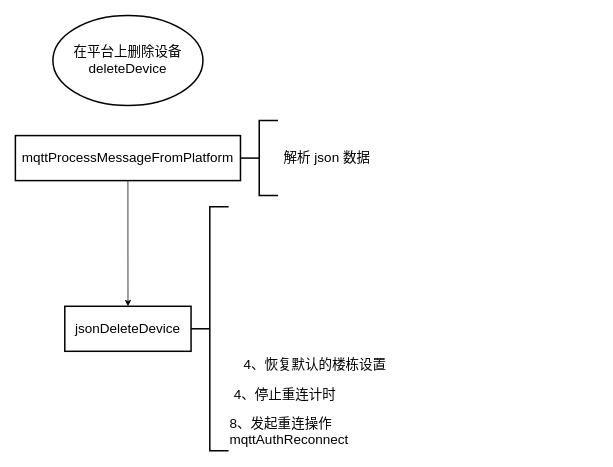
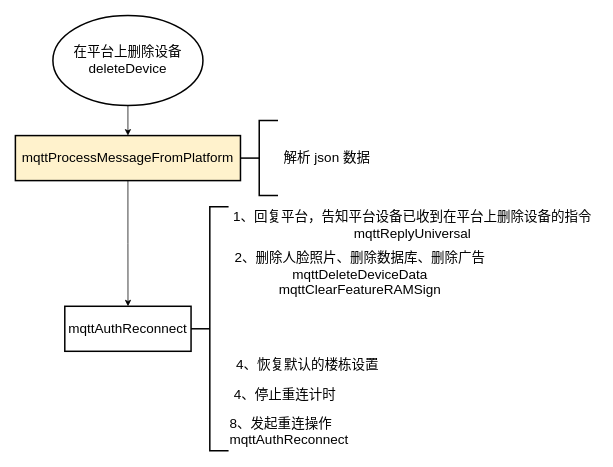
none -> (128, 129)
(128, 158) -> (128, 158)
none -> (412, 225)
none -> (360, 274)
(128, 329) -> (128, 329)
(315, 364) -> (307, 364)
